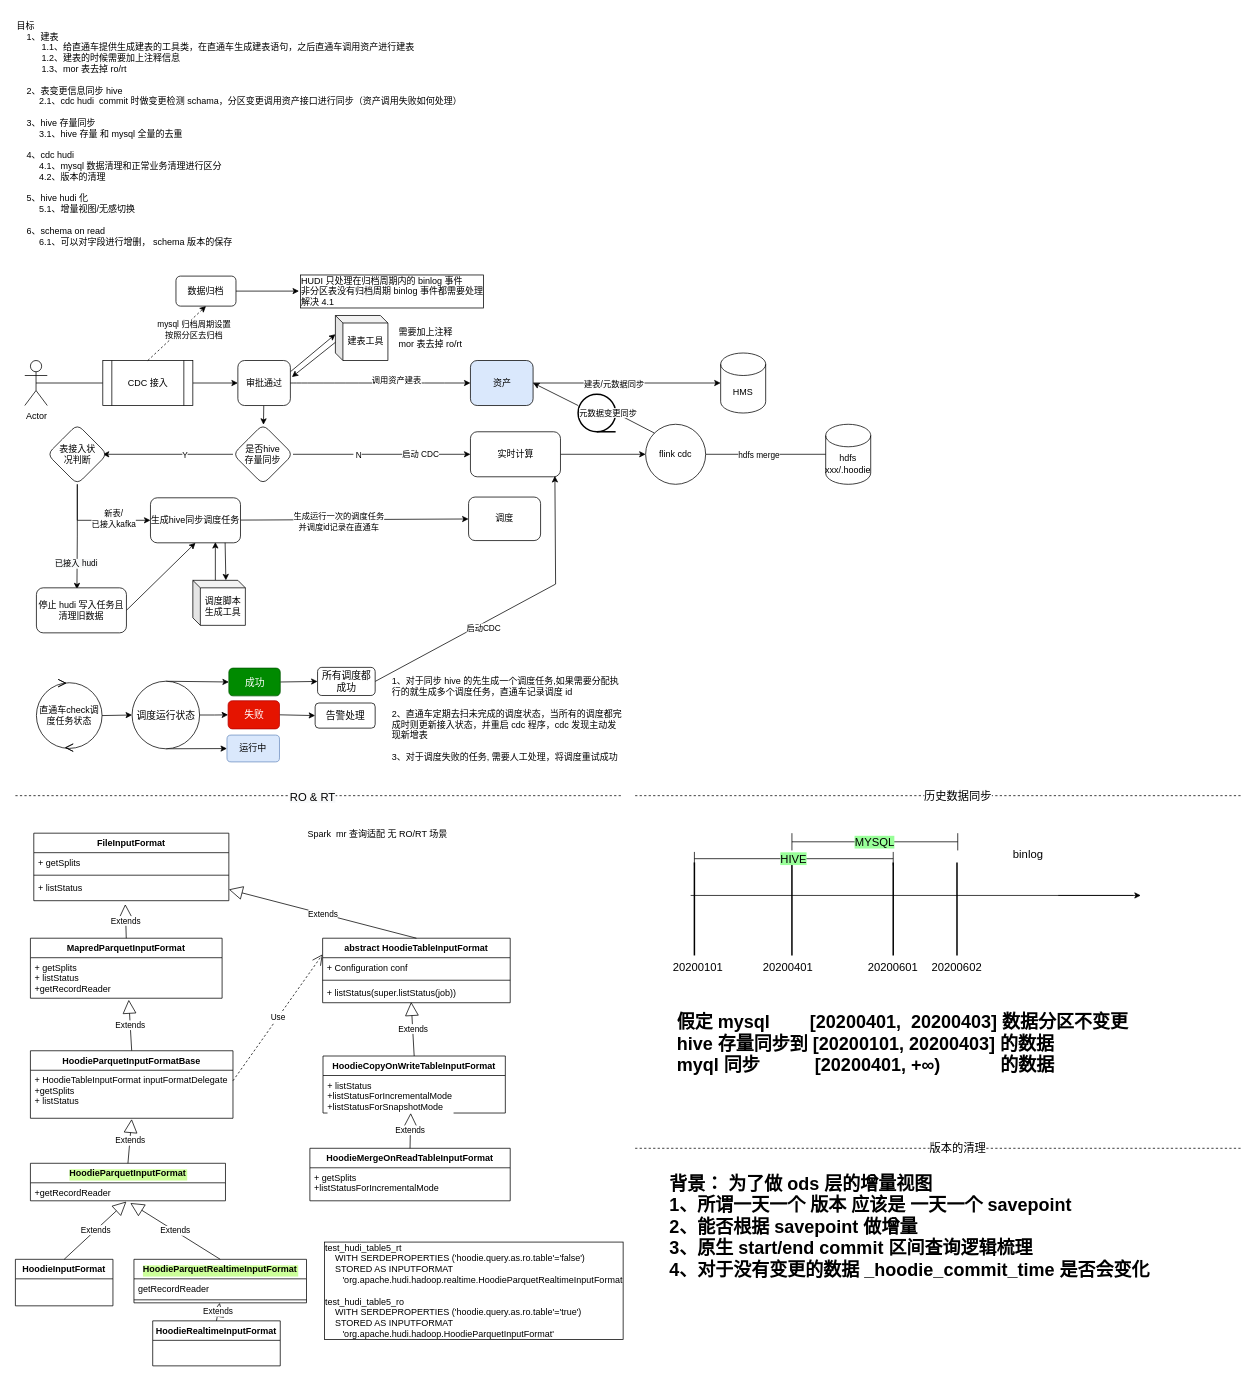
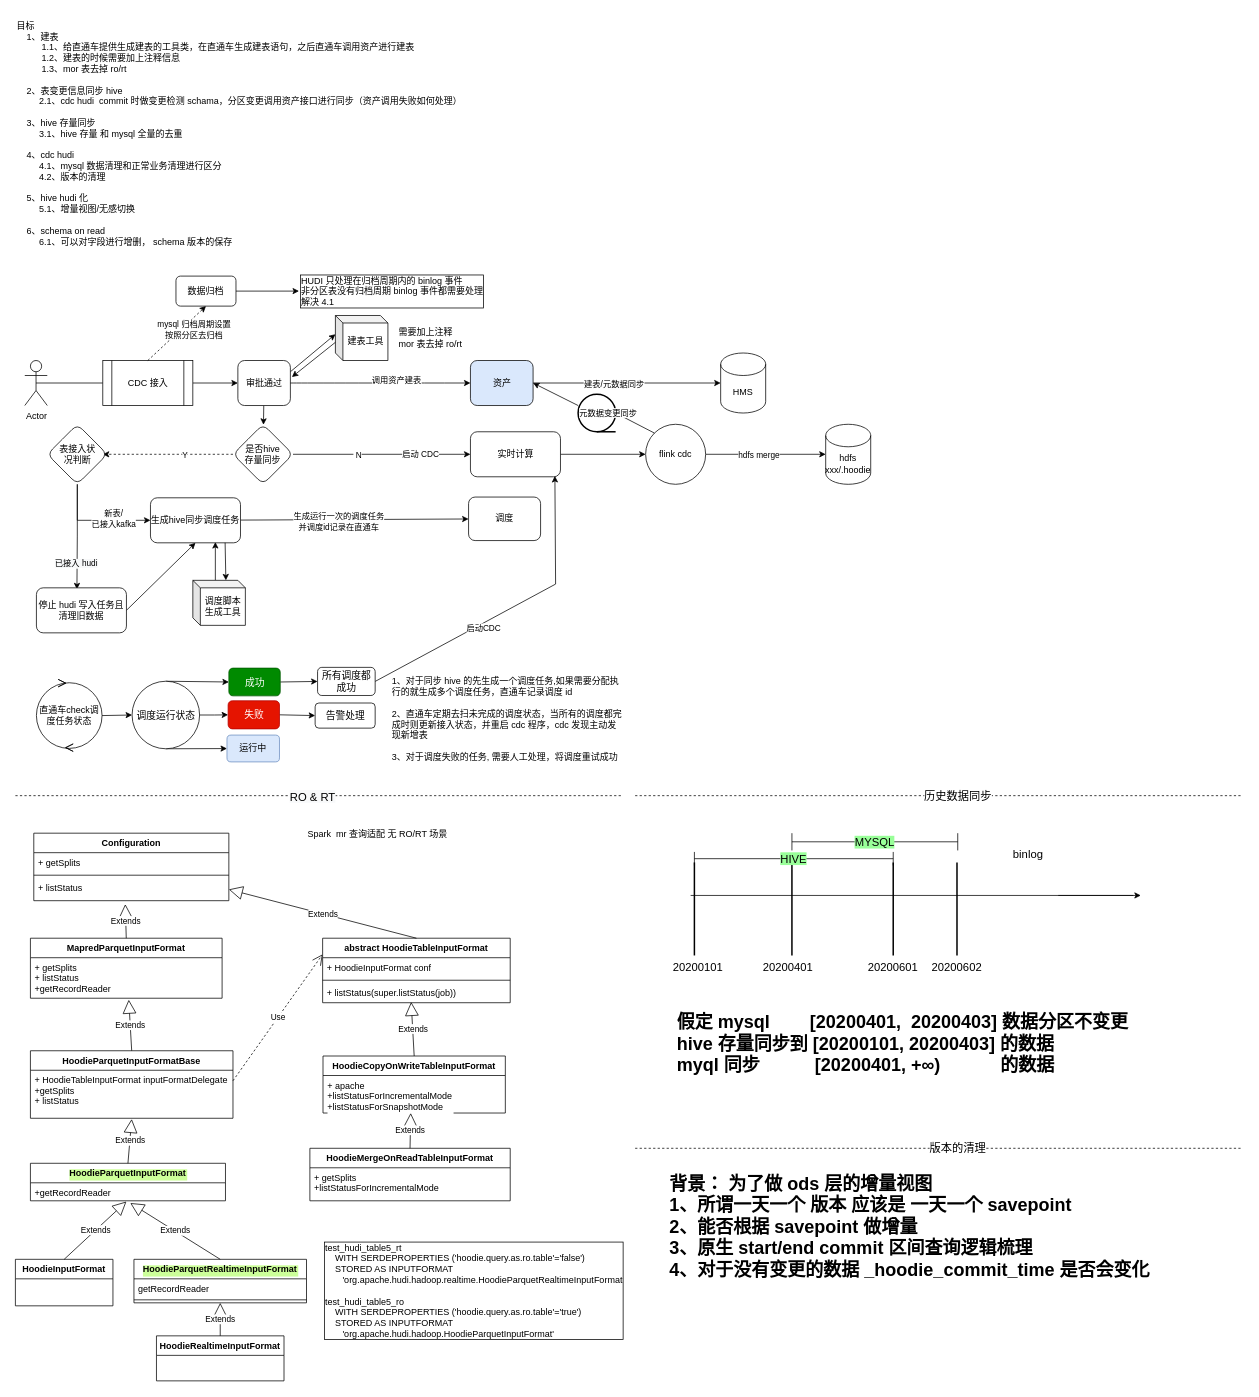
(170, 454) -> (170, 454)
(821, 454) -> (819, 454)
(131, 843) -> (131, 843)
(374, 968) -> (385, 968)
(355, 1085) -> (347, 1085)
(216, 1343) -> (220, 1358)
